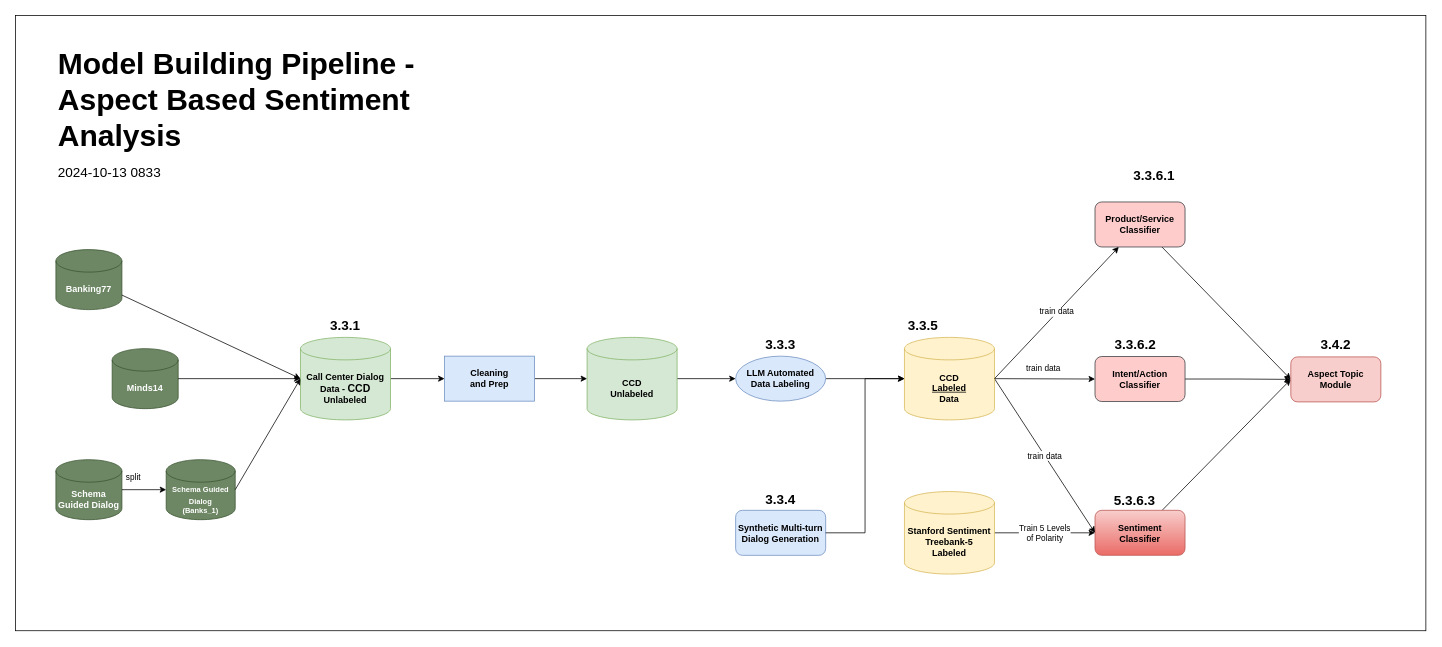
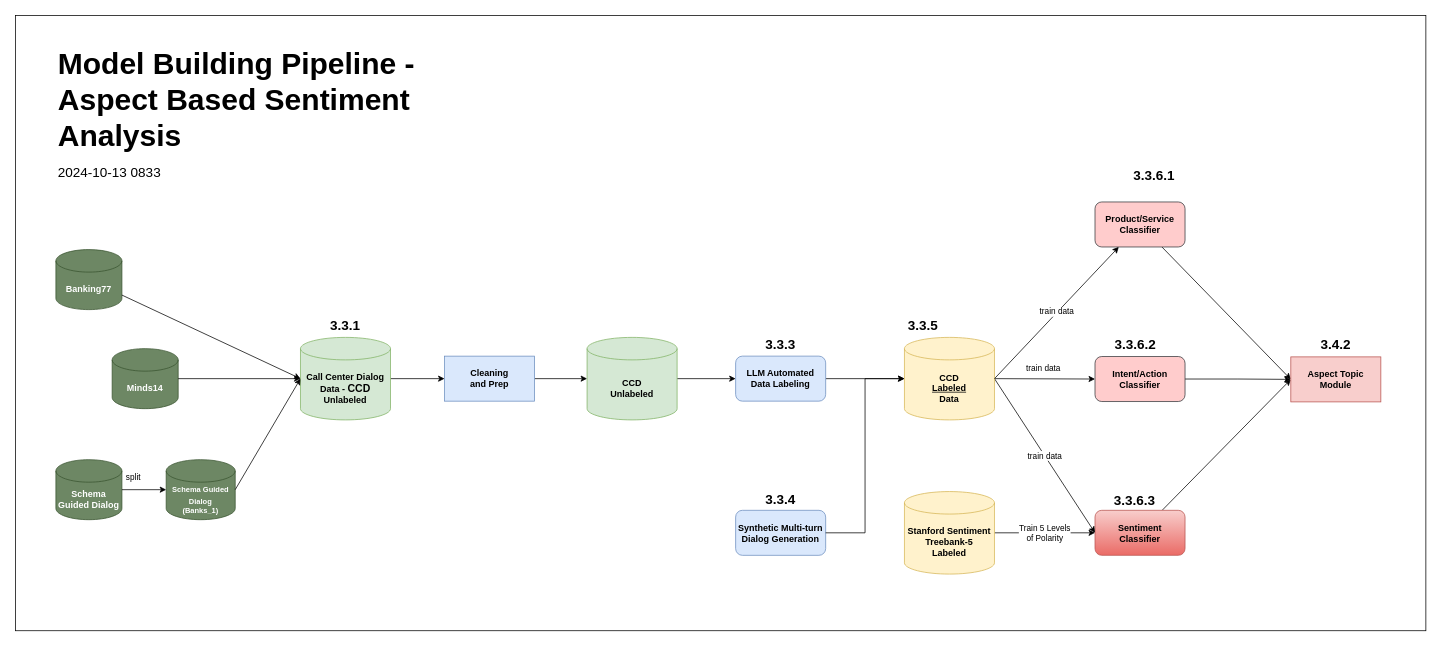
(780, 378) -> (780, 378)
(1335, 379) -> (1335, 379)
(1134, 501) -> (1134, 501)
